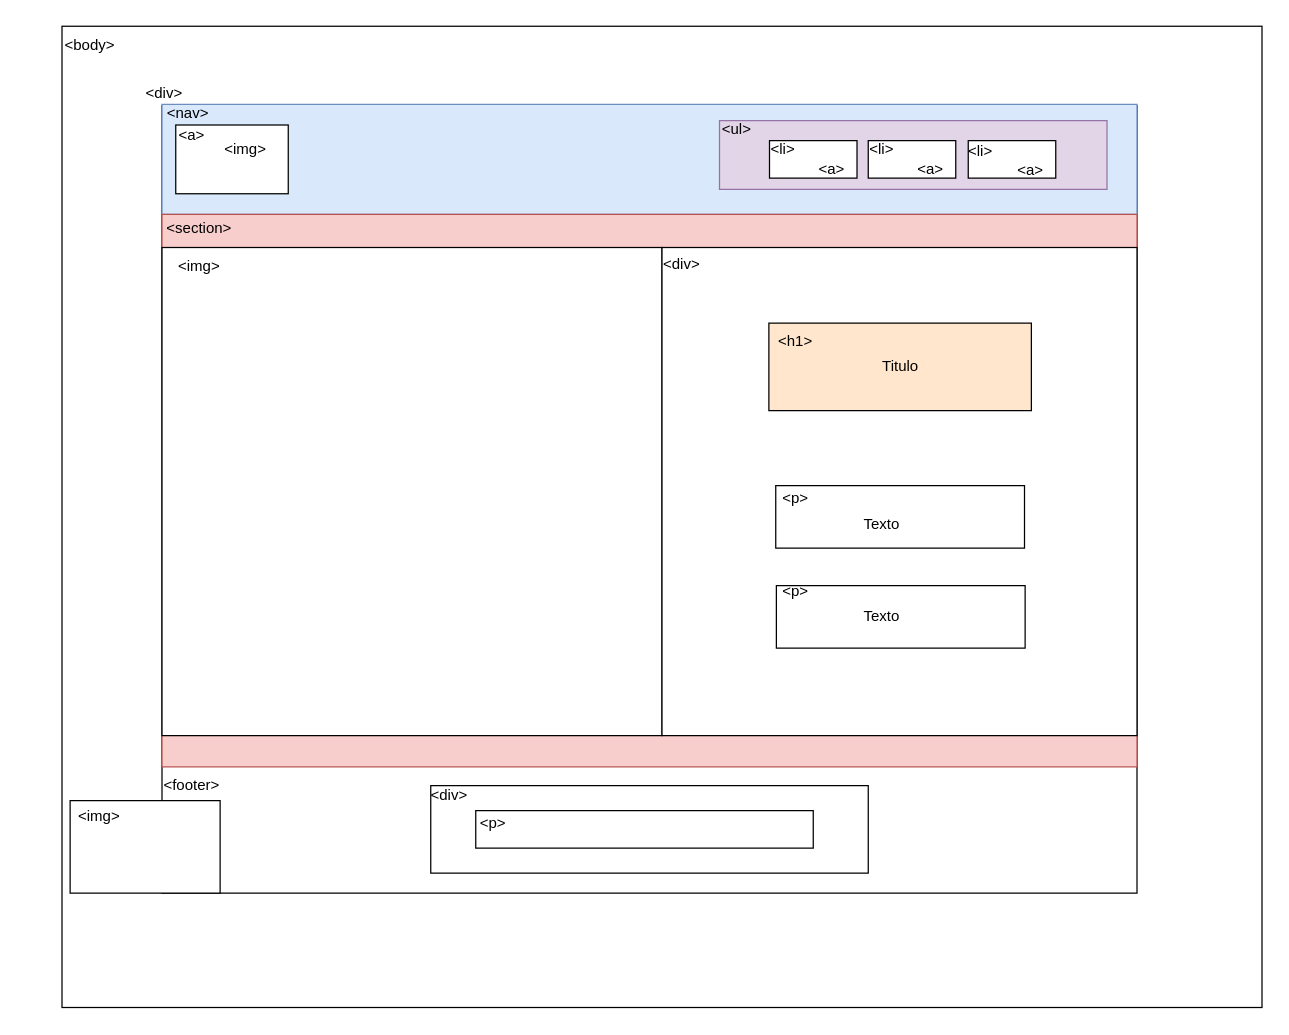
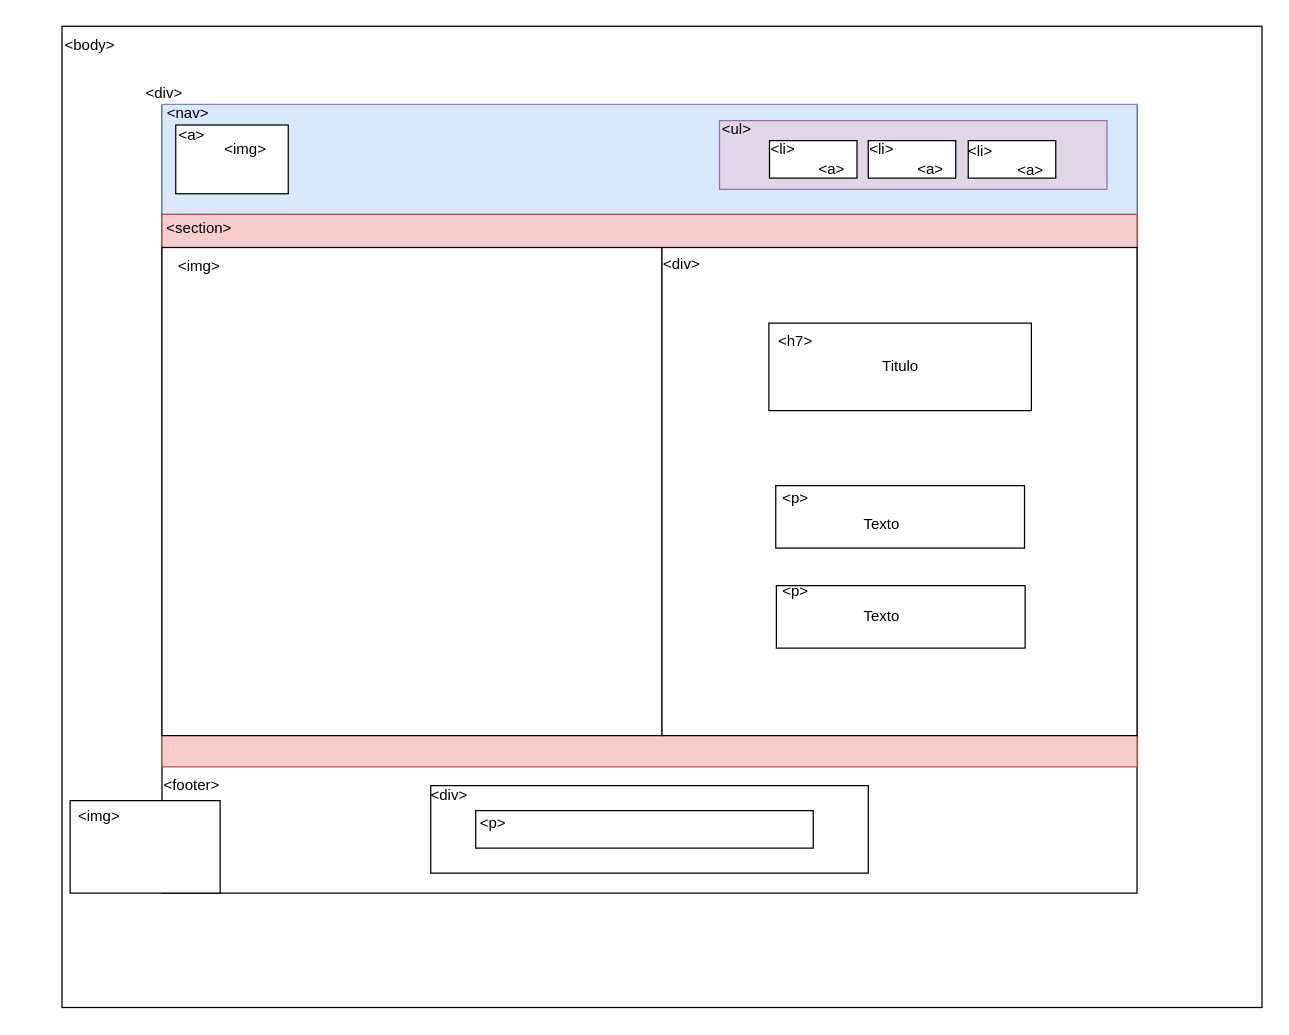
(796, 342) -> (796, 342)
(900, 367) -> (900, 367)
